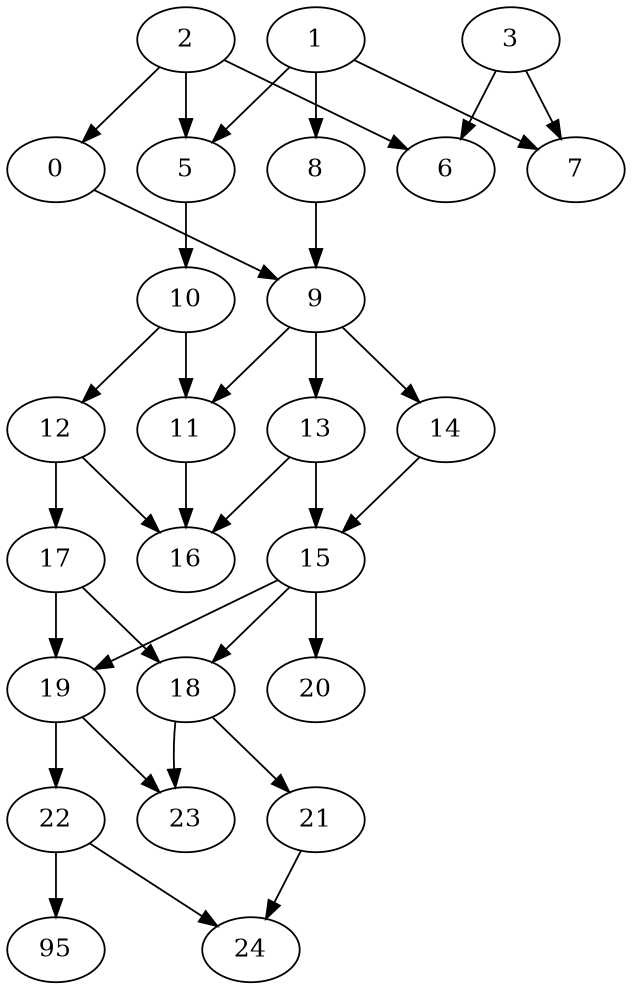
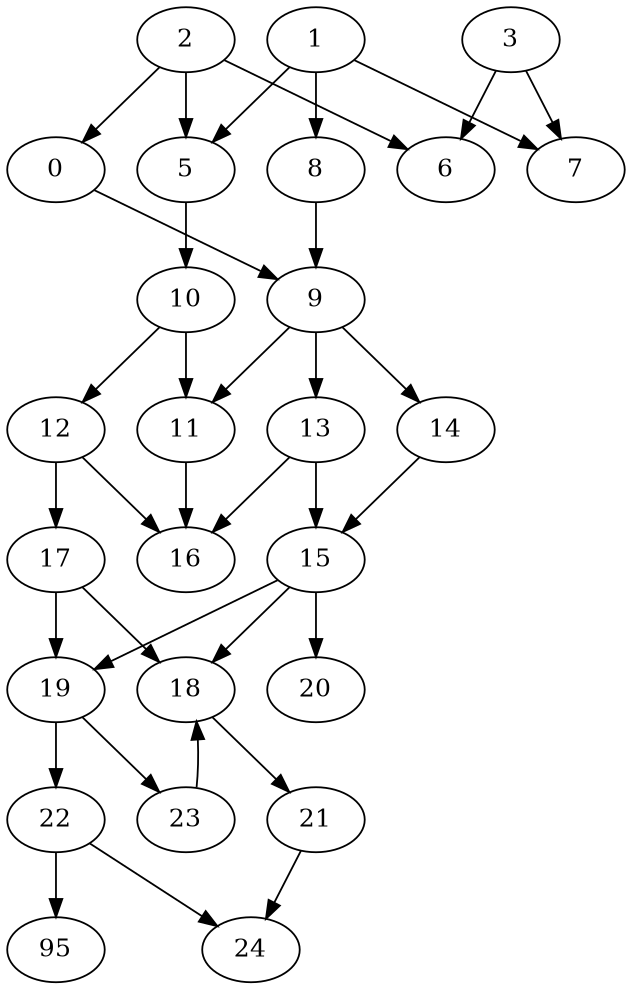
(174, 745) -> (198, 764)
